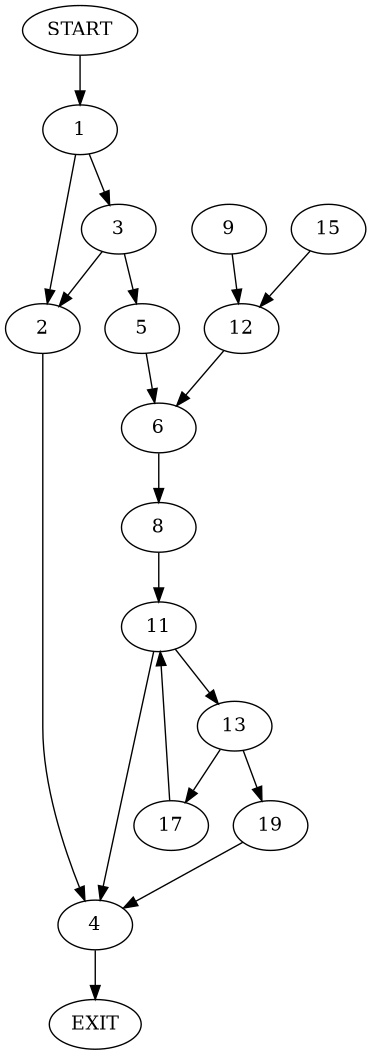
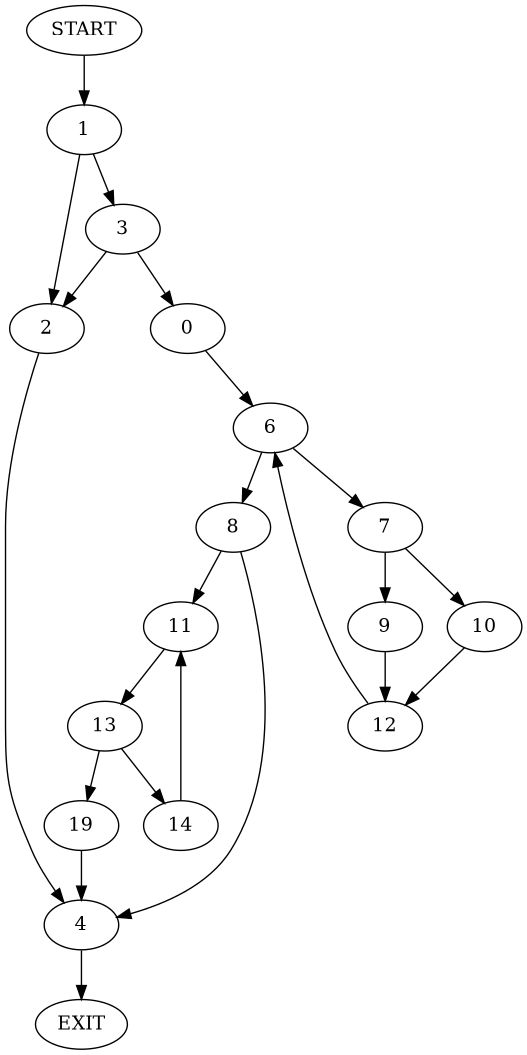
(329, 229) -> (485, 627)
(142, 329) -> (188, 329)
none -> (385, 527)
(128, 769) -> (261, 763)
(171, 826) -> (181, 826)
